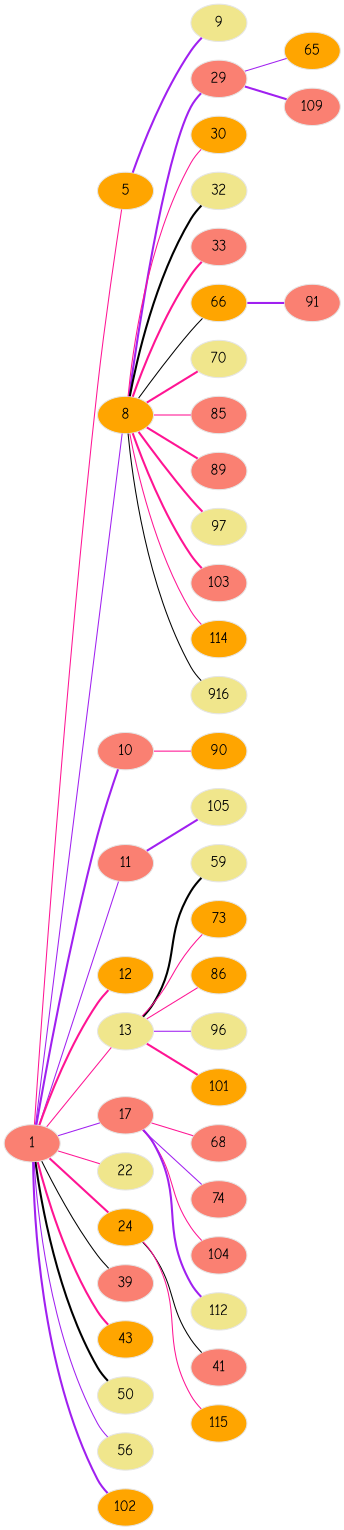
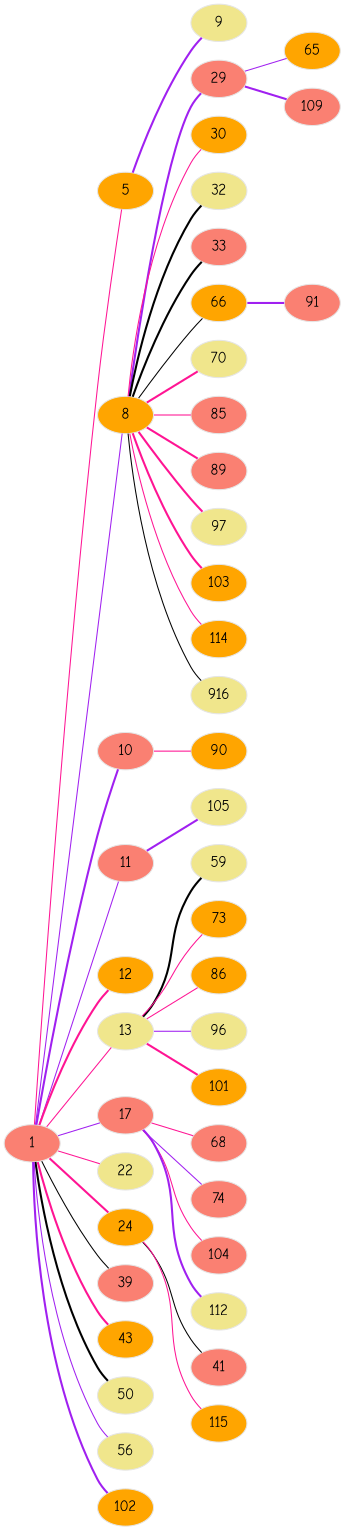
(162, 326) -> (162, 326)
(219, 583) -> (219, 583)
